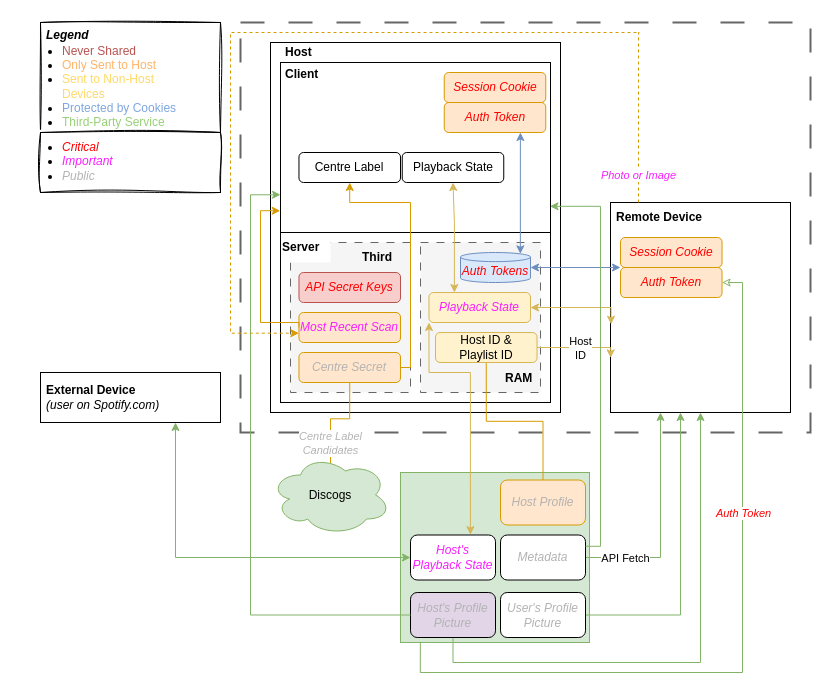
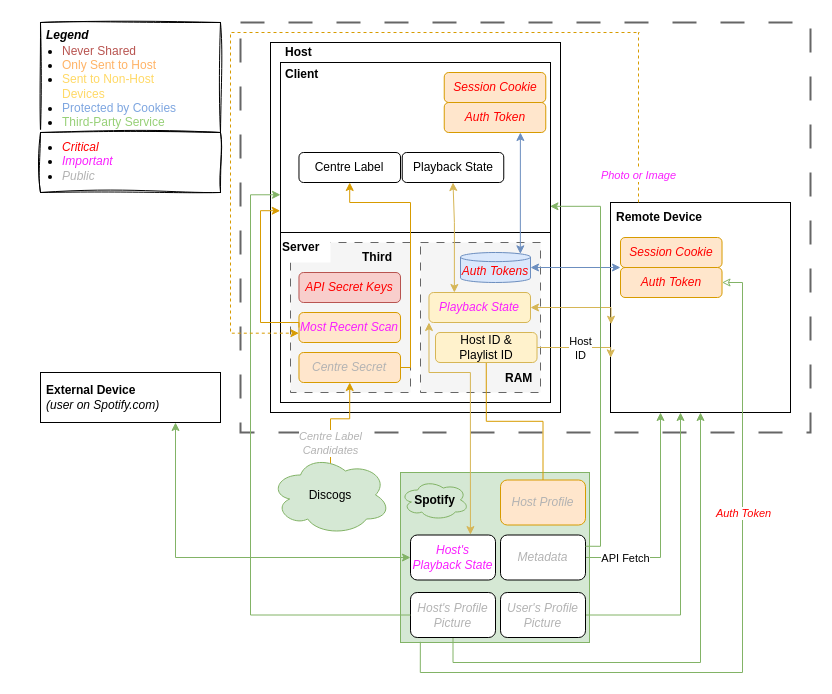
(350, 388) -> (350, 391)
none -> (435, 500)
(453, 615) -> (453, 615)
